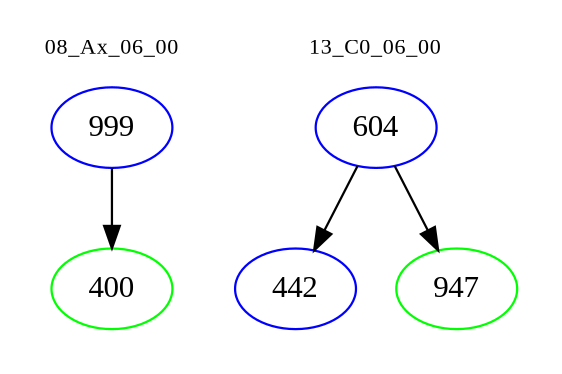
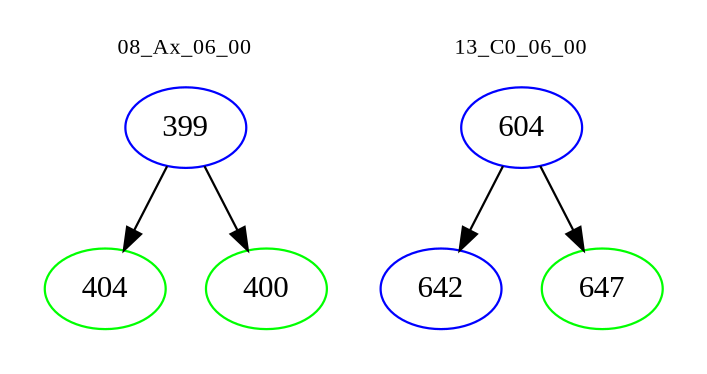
(112, 128) -> (186, 128)
none -> (105, 289)
(296, 289) -> (441, 289)
(457, 289) -> (602, 289)
